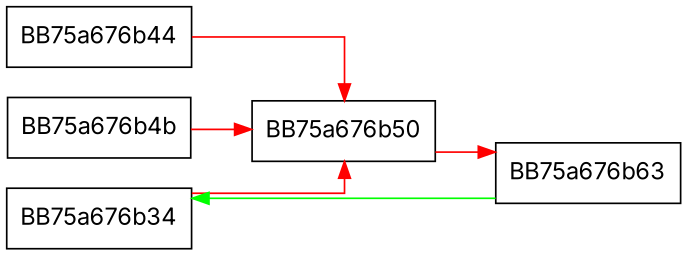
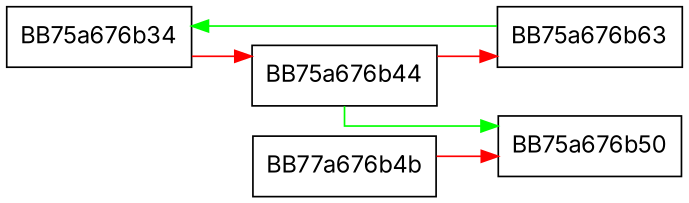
(292, 37) -> (403, 126)
(99, 128) -> (345, 166)
(457, 152) -> (459, 56)
(276, 193) -> (213, 56)
